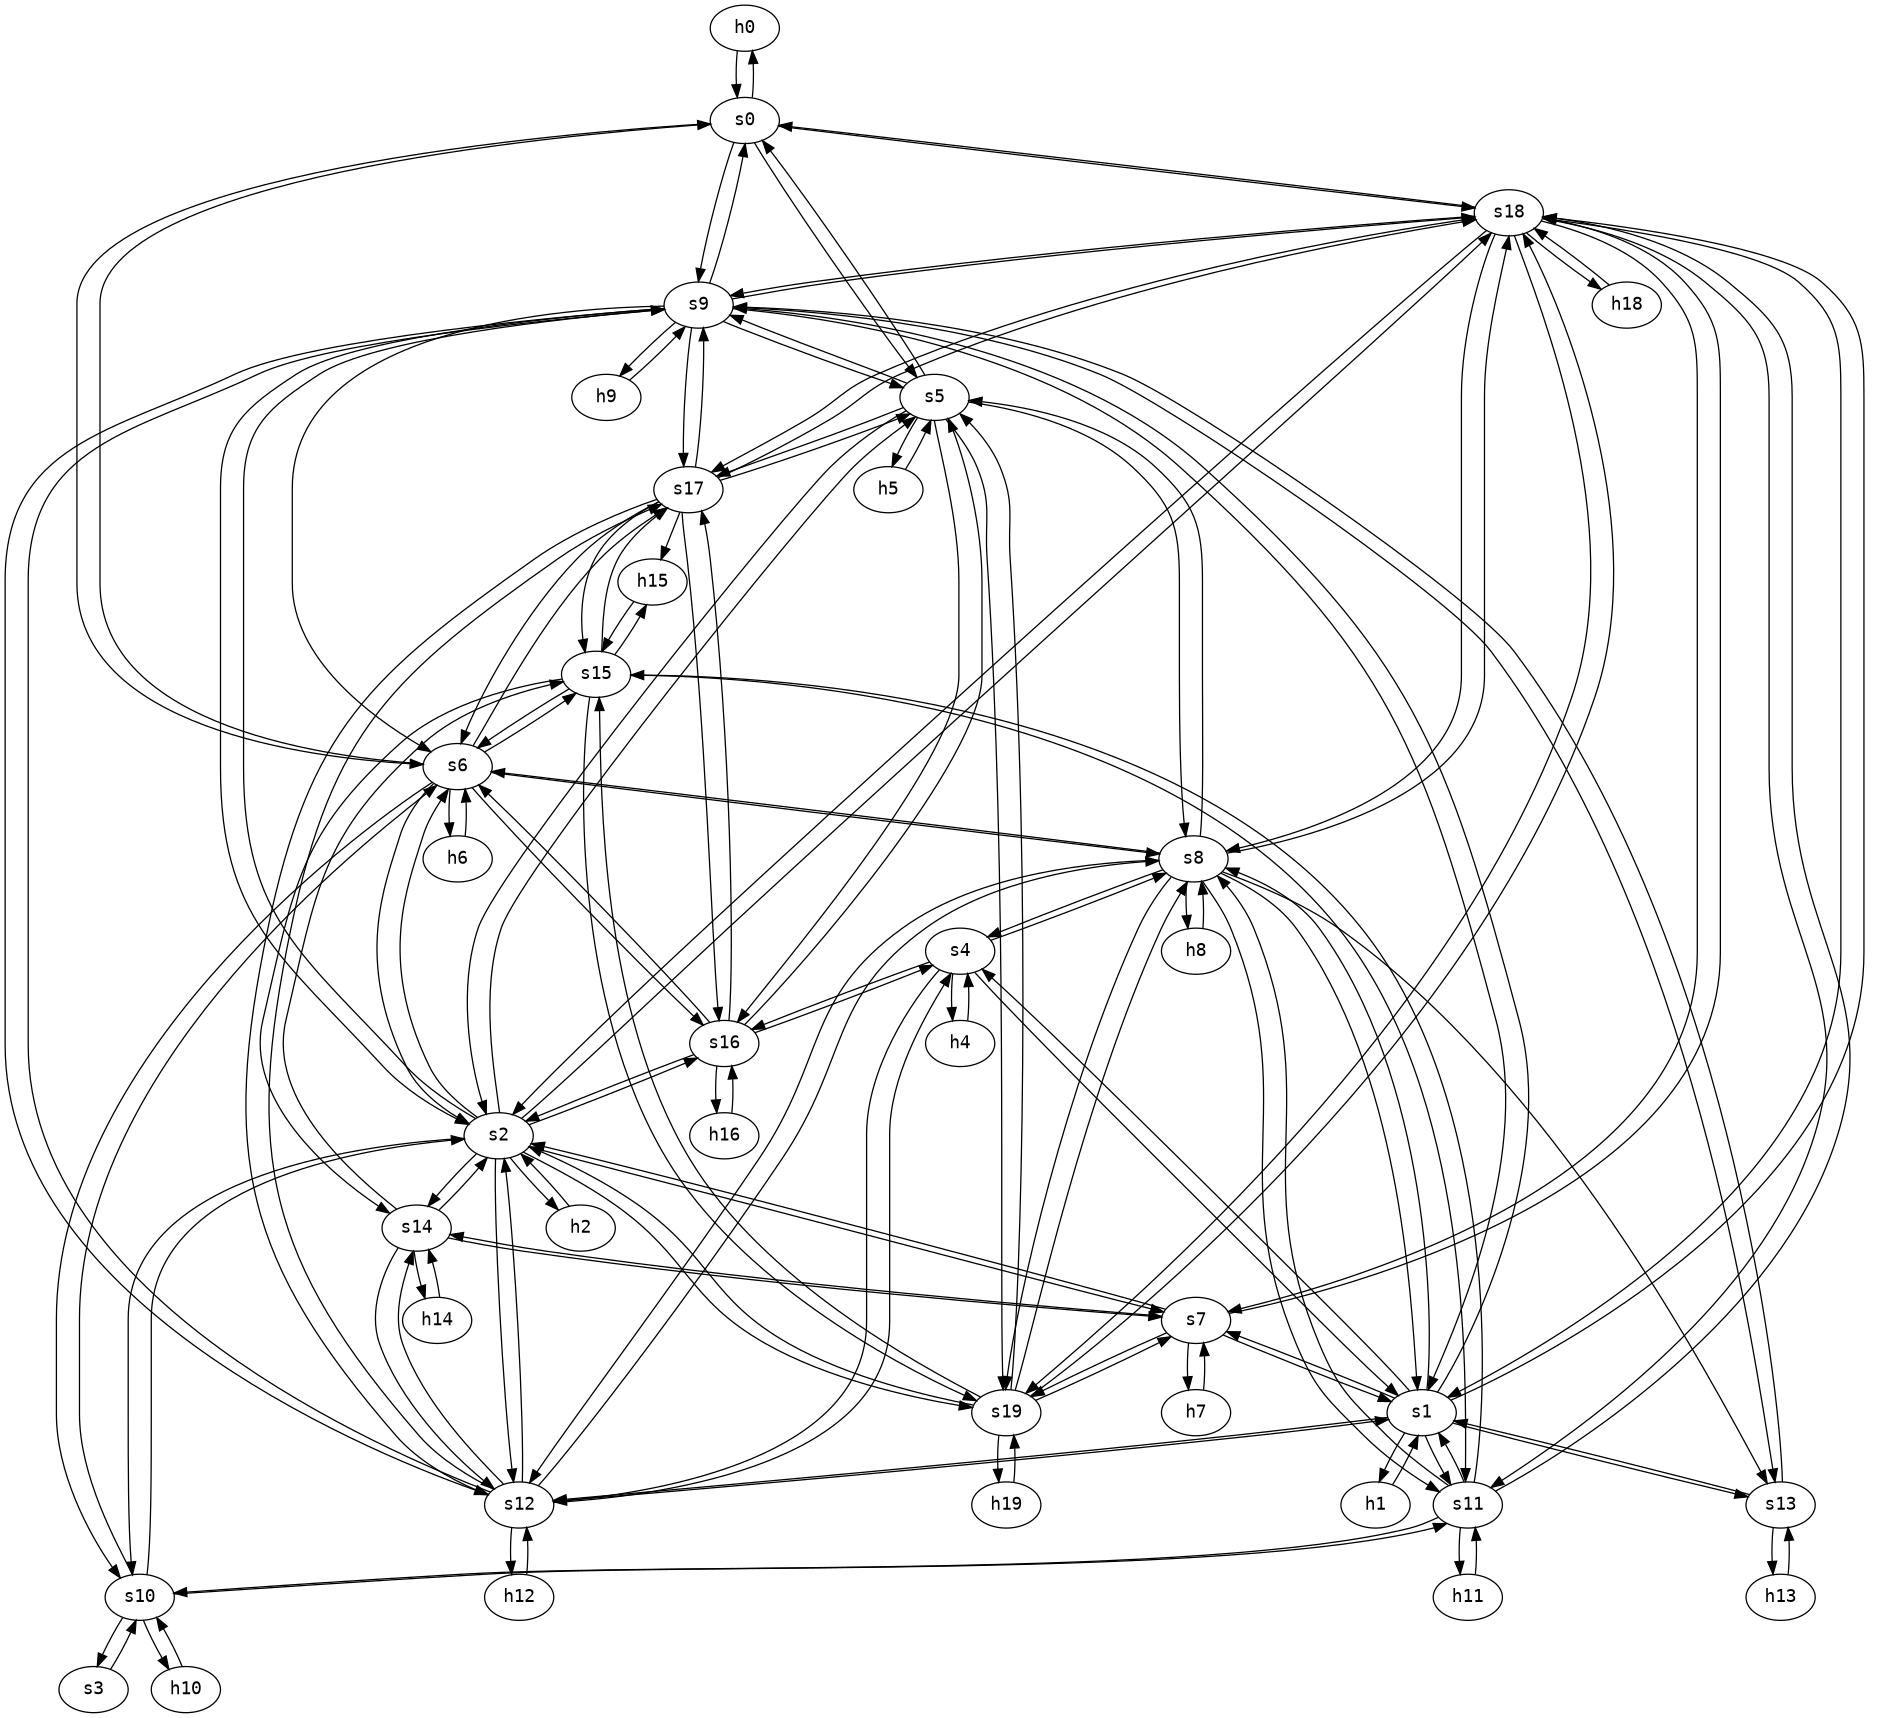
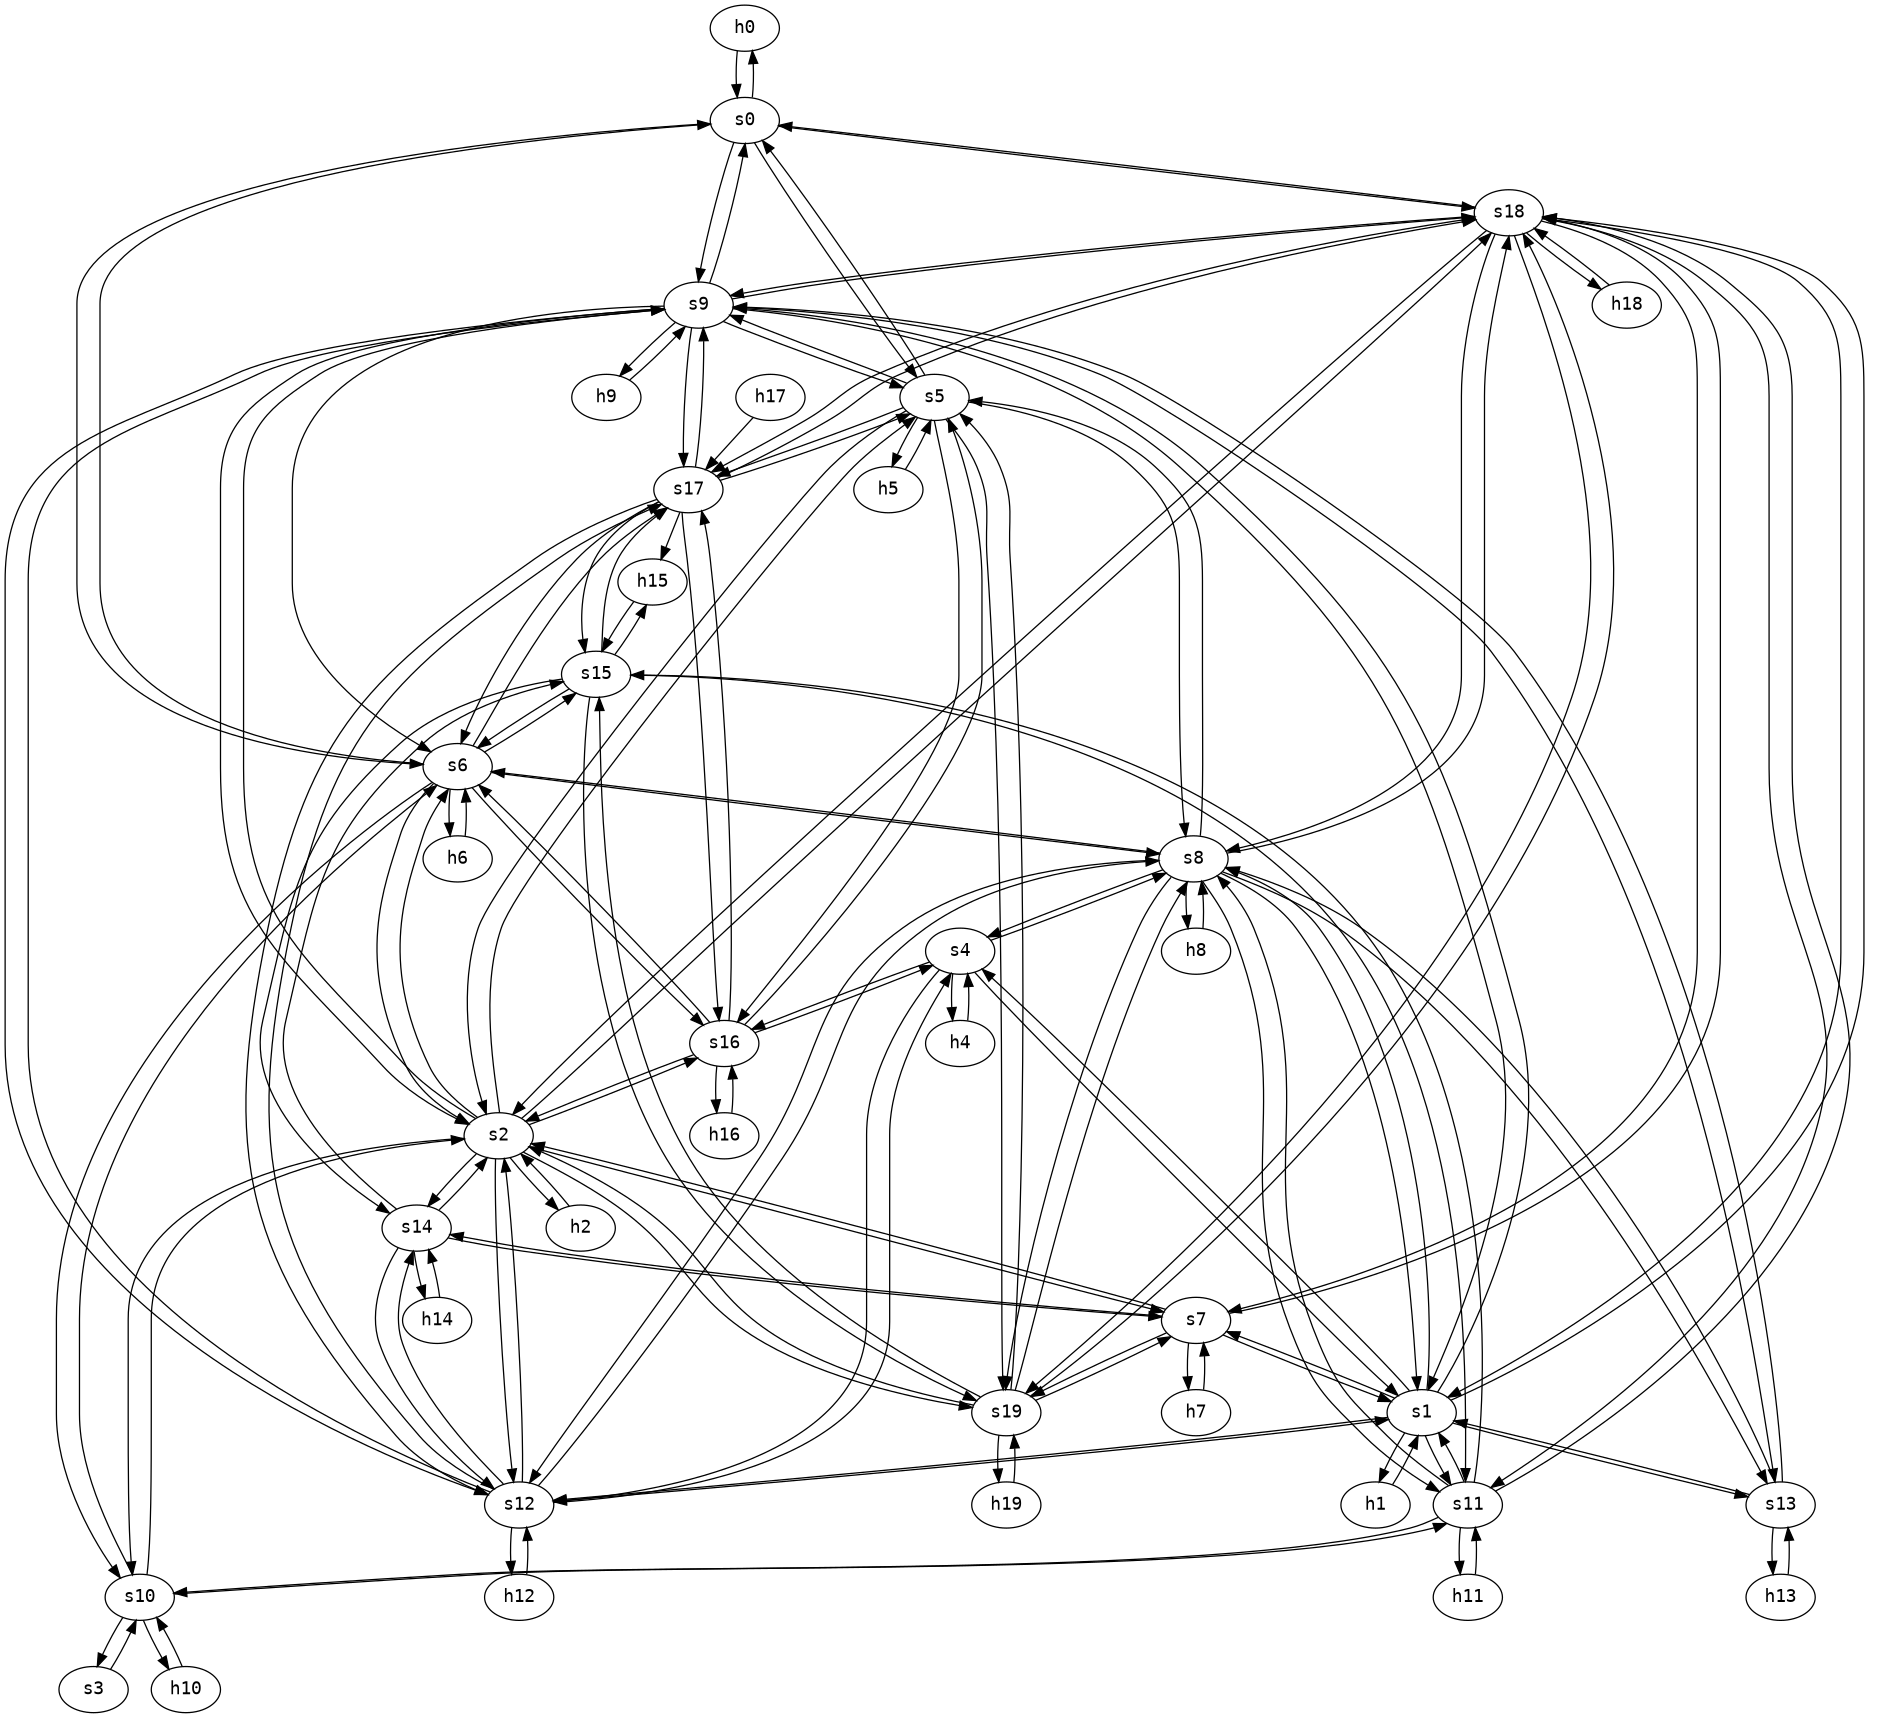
none -> (770, 397)
none -> (1562, 1125)
